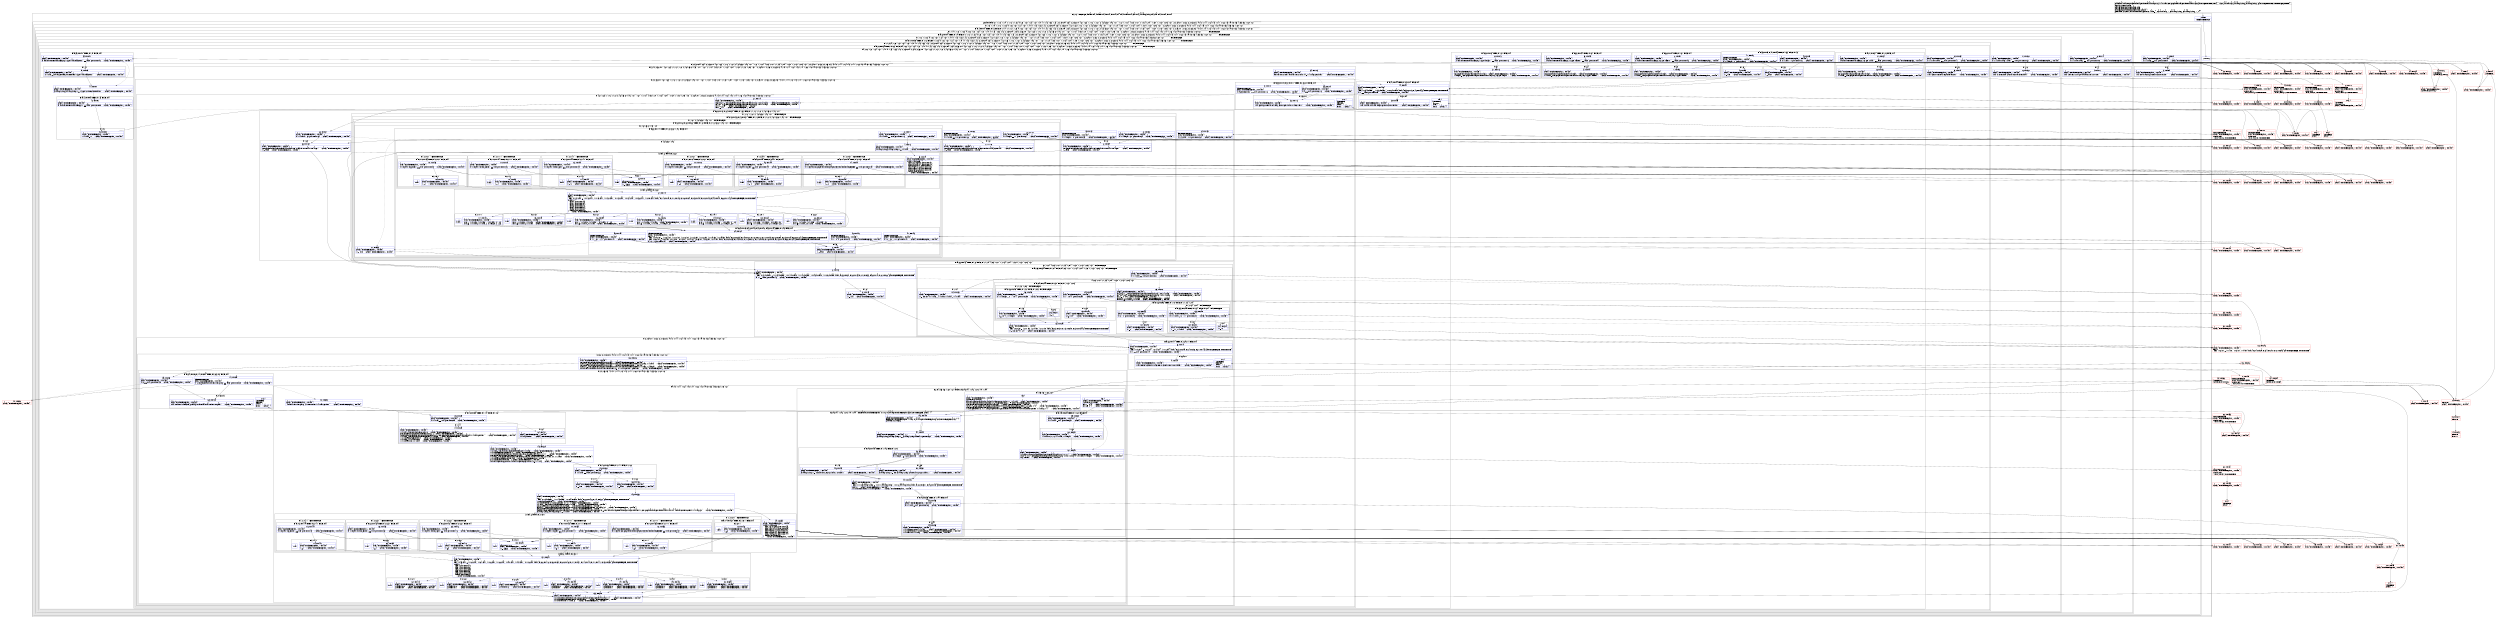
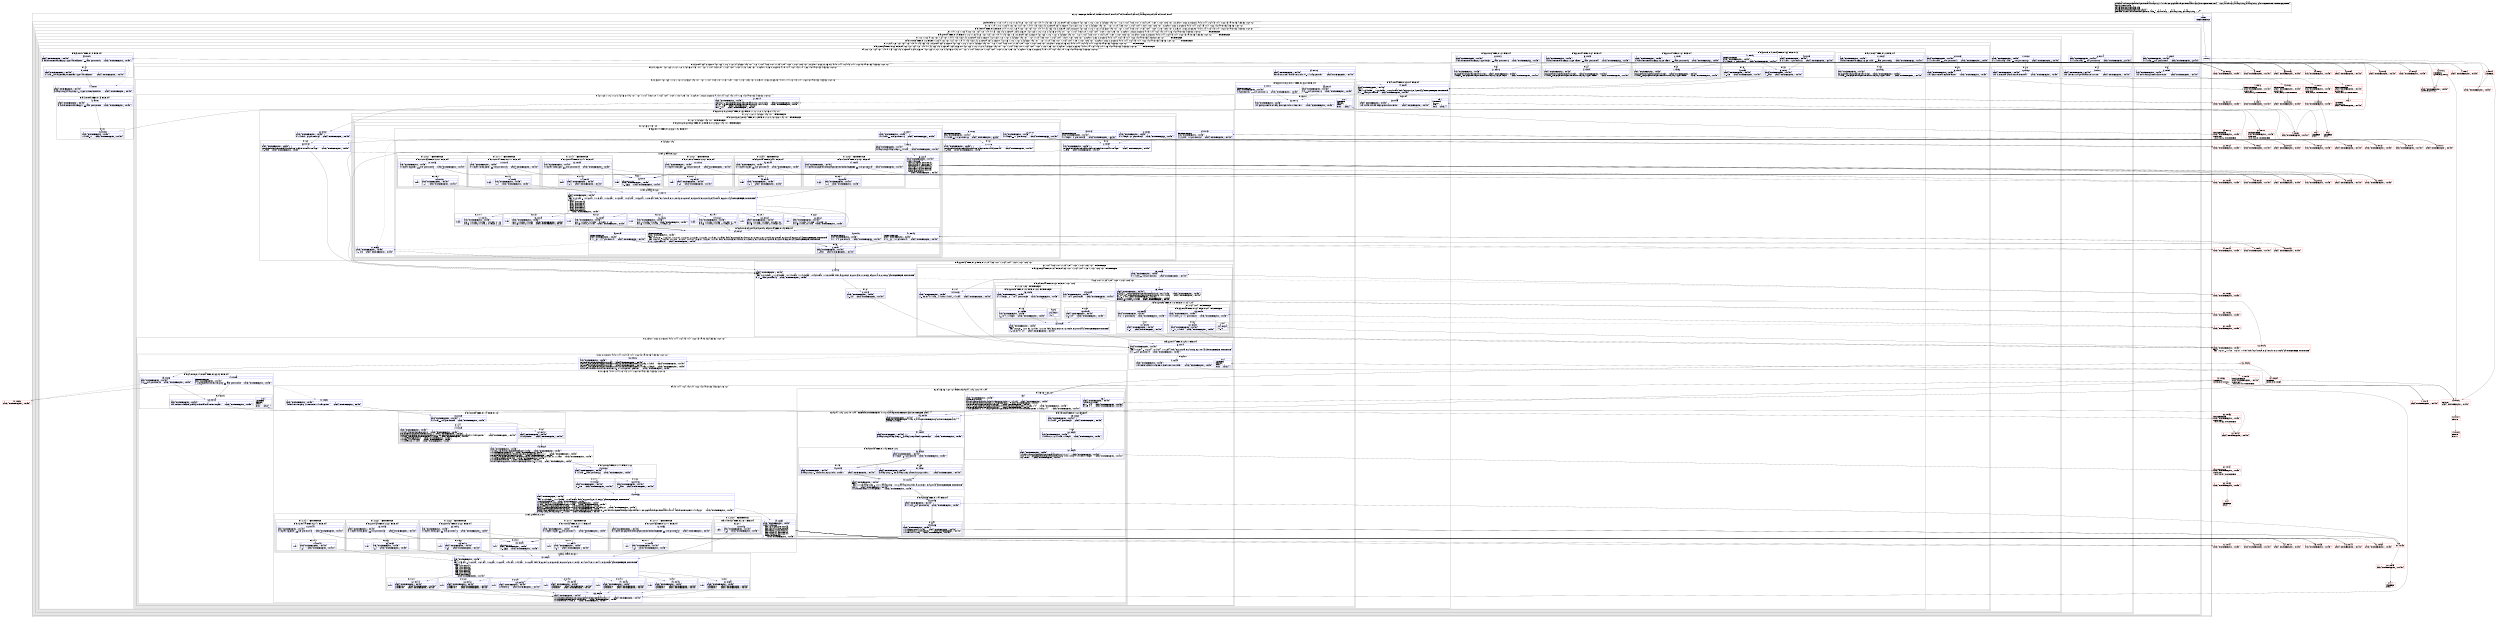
(951, 134) -> (952, 134)
(891, 236) -> (891, 236)
